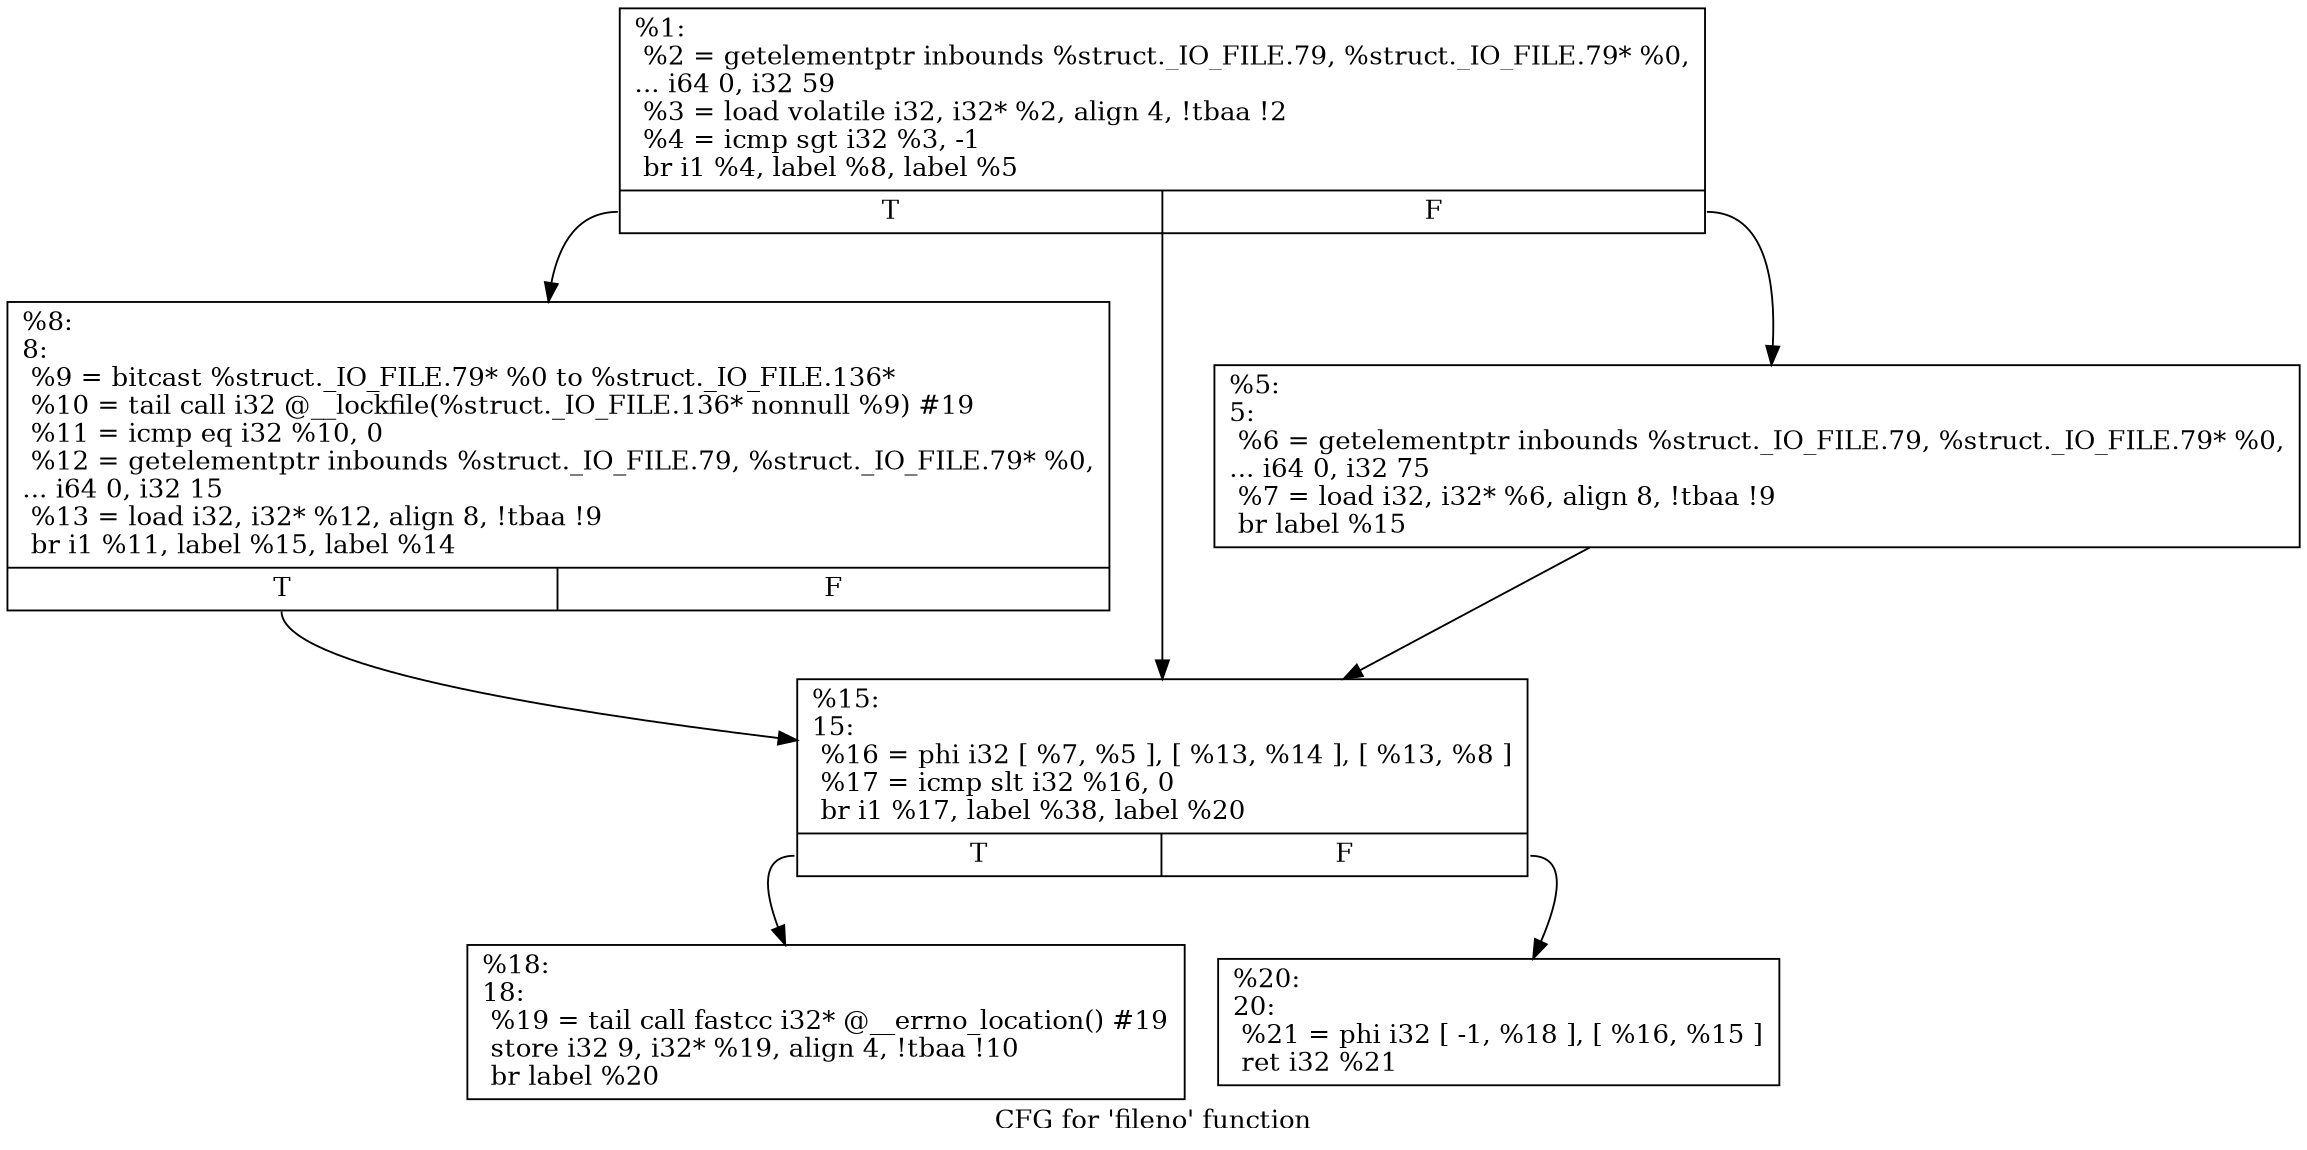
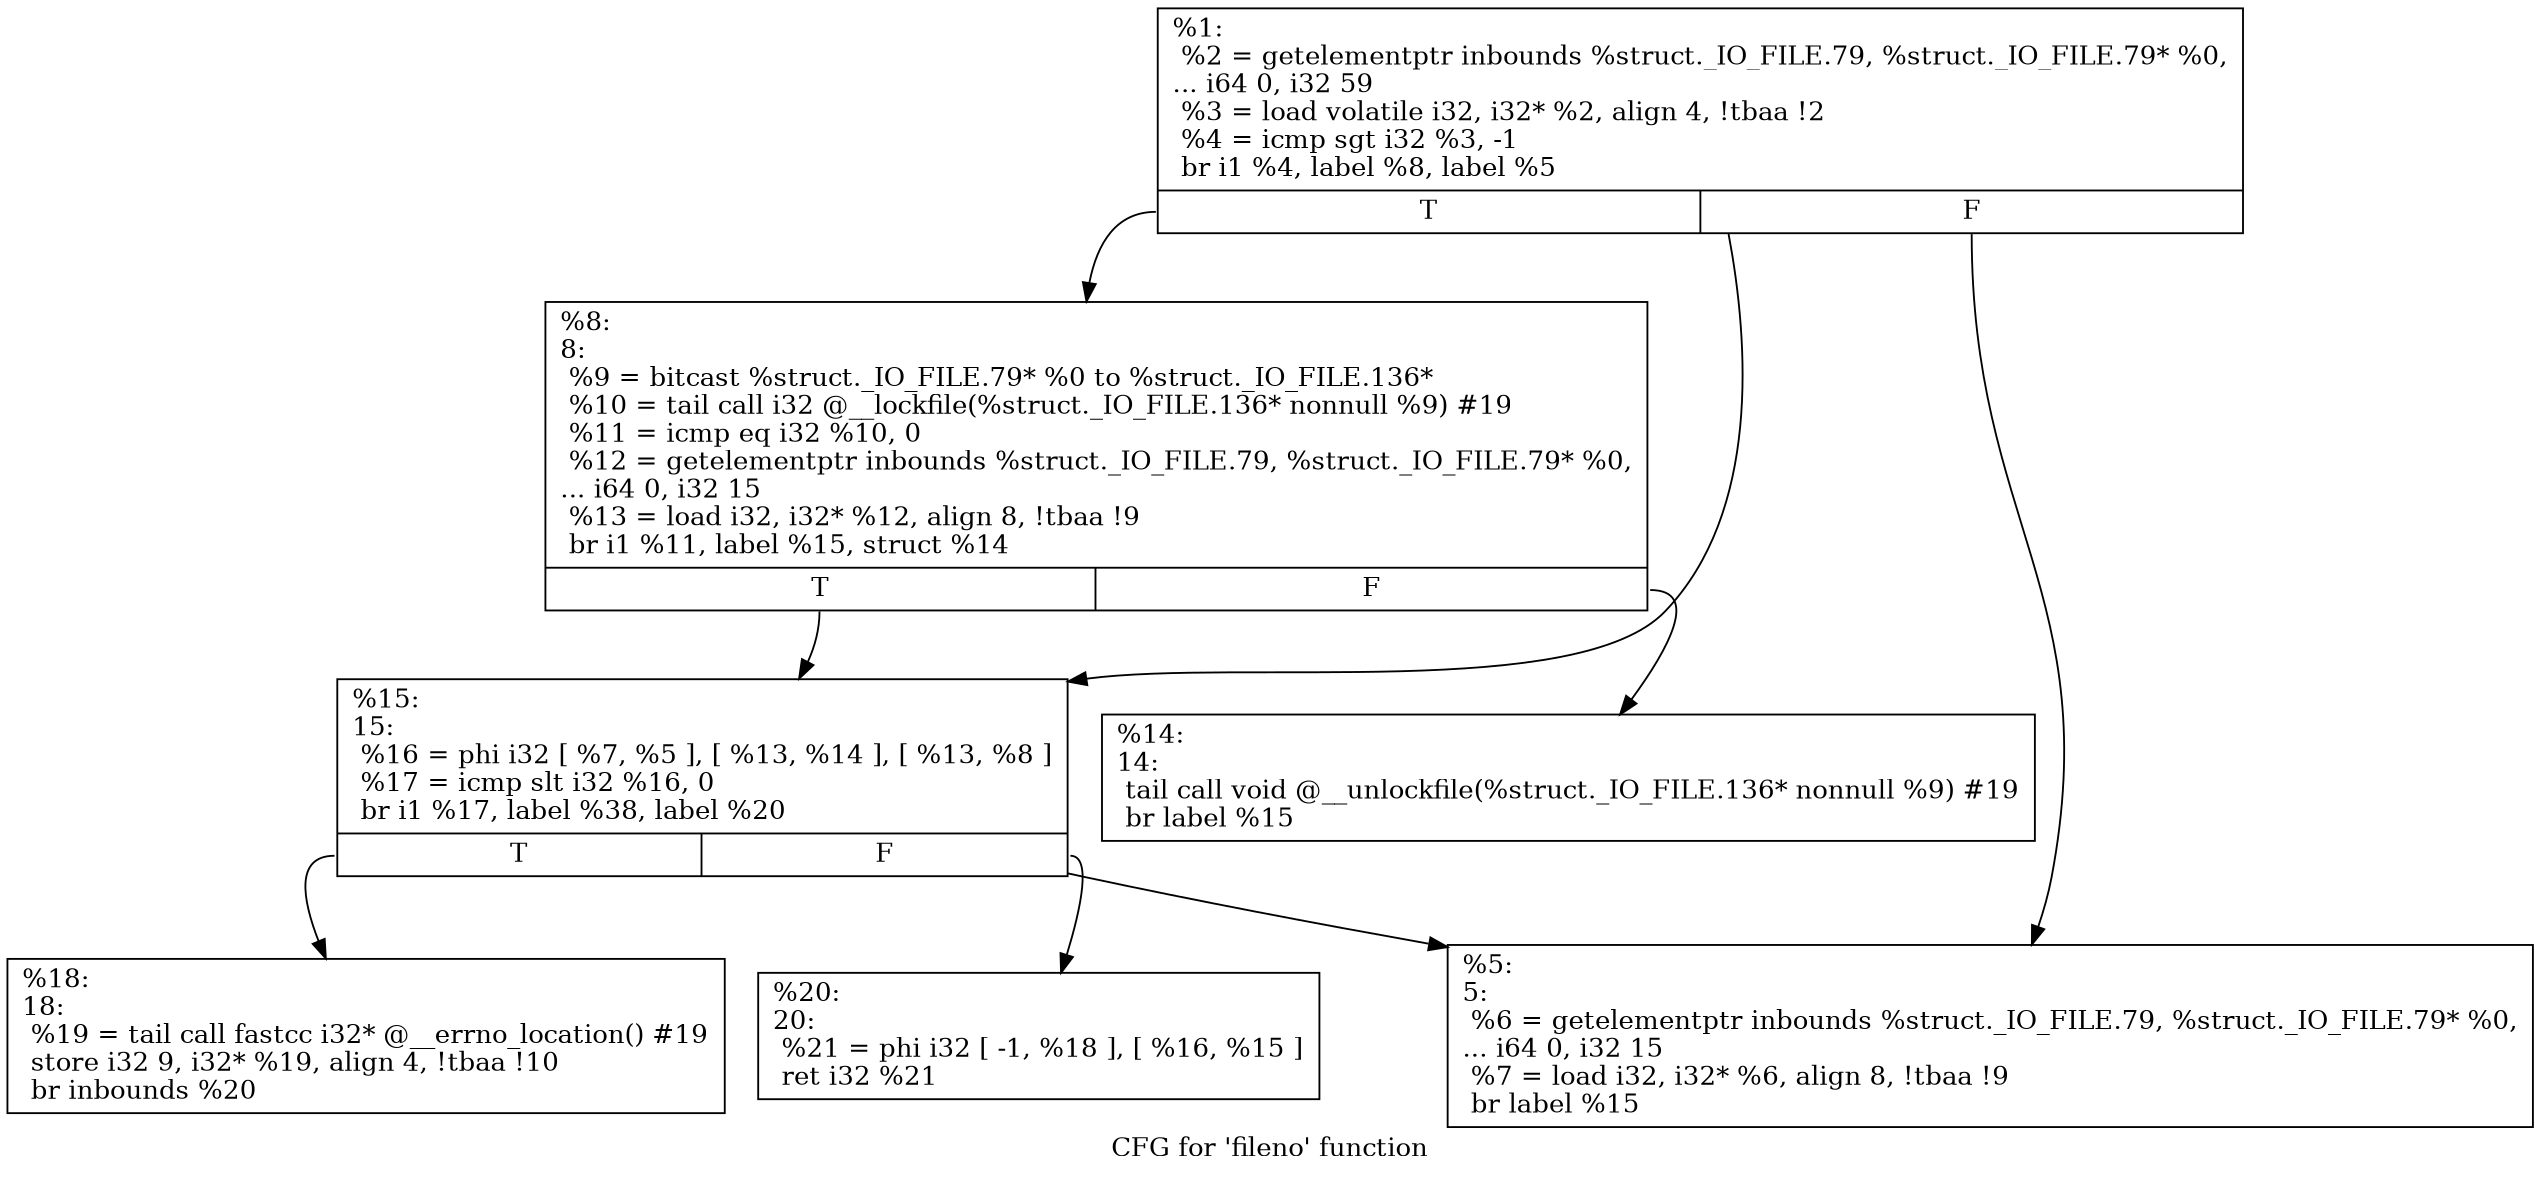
(1331, 469) -> (1564, 1049)
(240, 545) -> (785, 545)
(1475, 609) -> (1248, 910)
none -> (1568, 778)
(571, 1077) -> (140, 1091)
